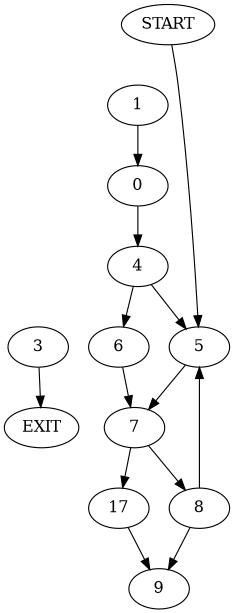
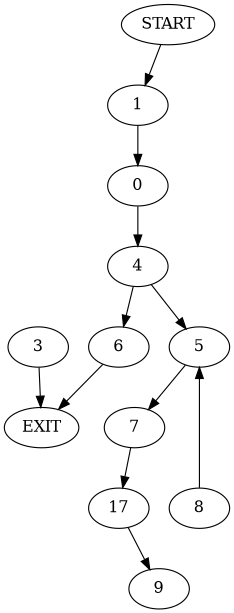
(188, 180) -> (155, 60)
(125, 382) -> (85, 383)
(163, 464) -> none
(182, 544) -> none
